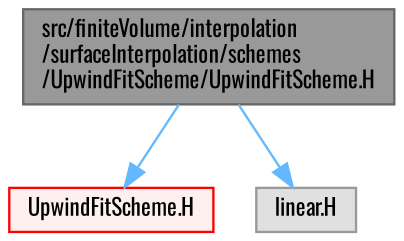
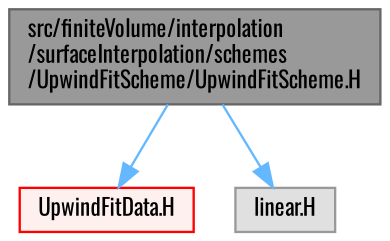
(111, 210) -> (107, 210)
